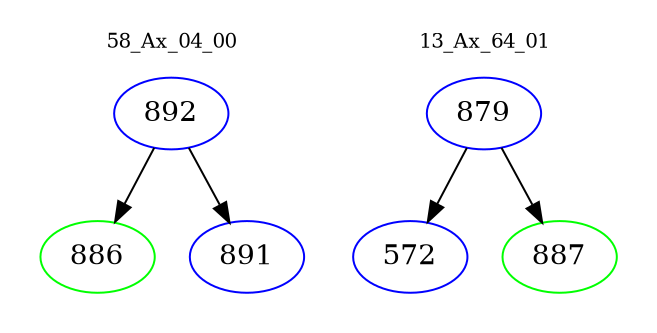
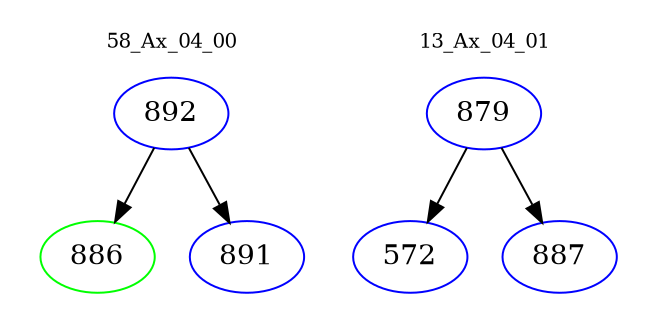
(485, 43) -> (485, 43)
(560, 257) -> (560, 257)
